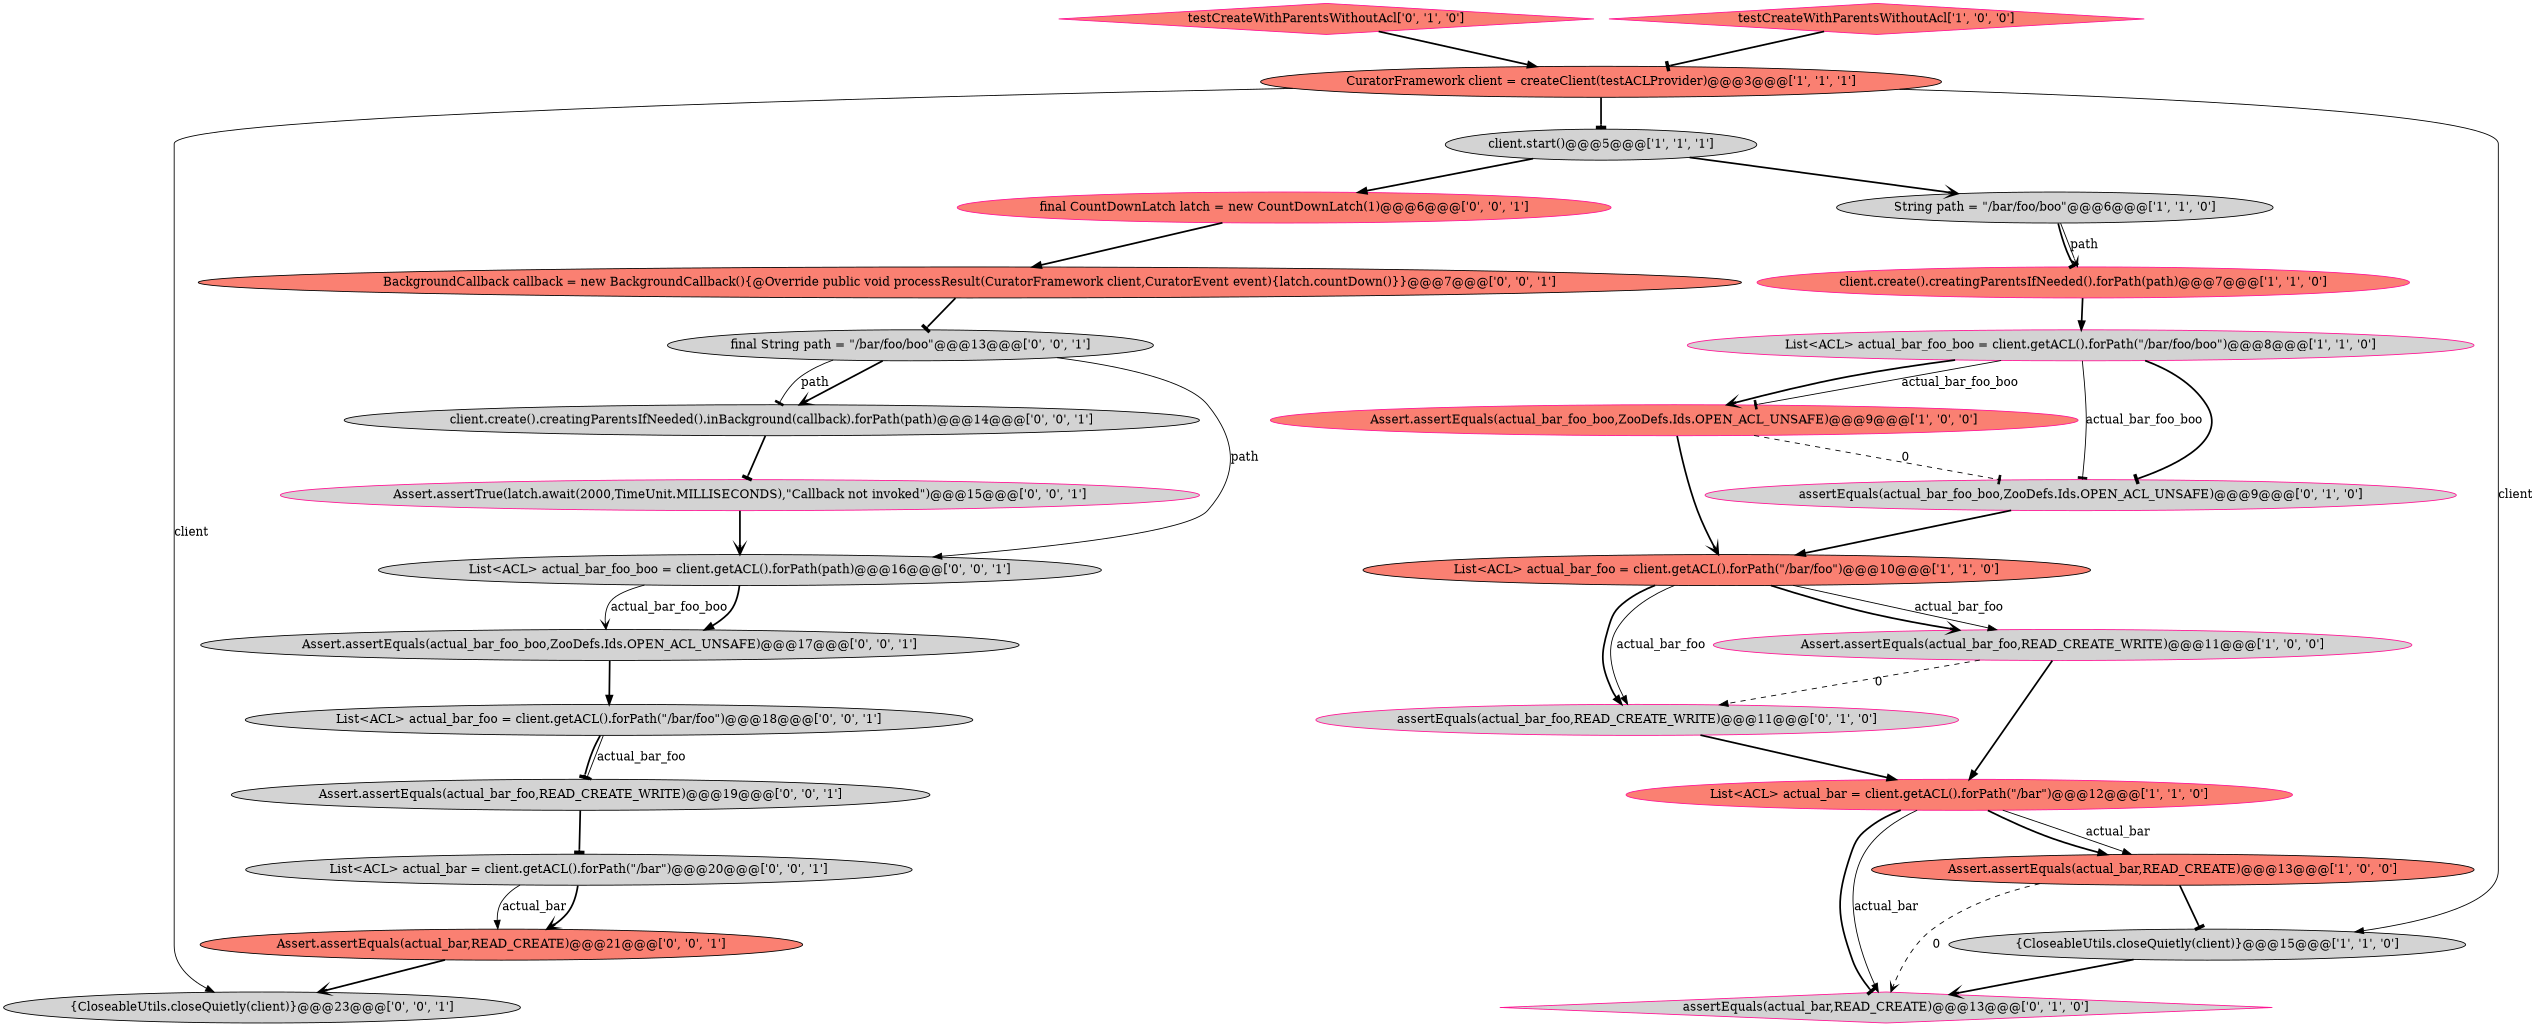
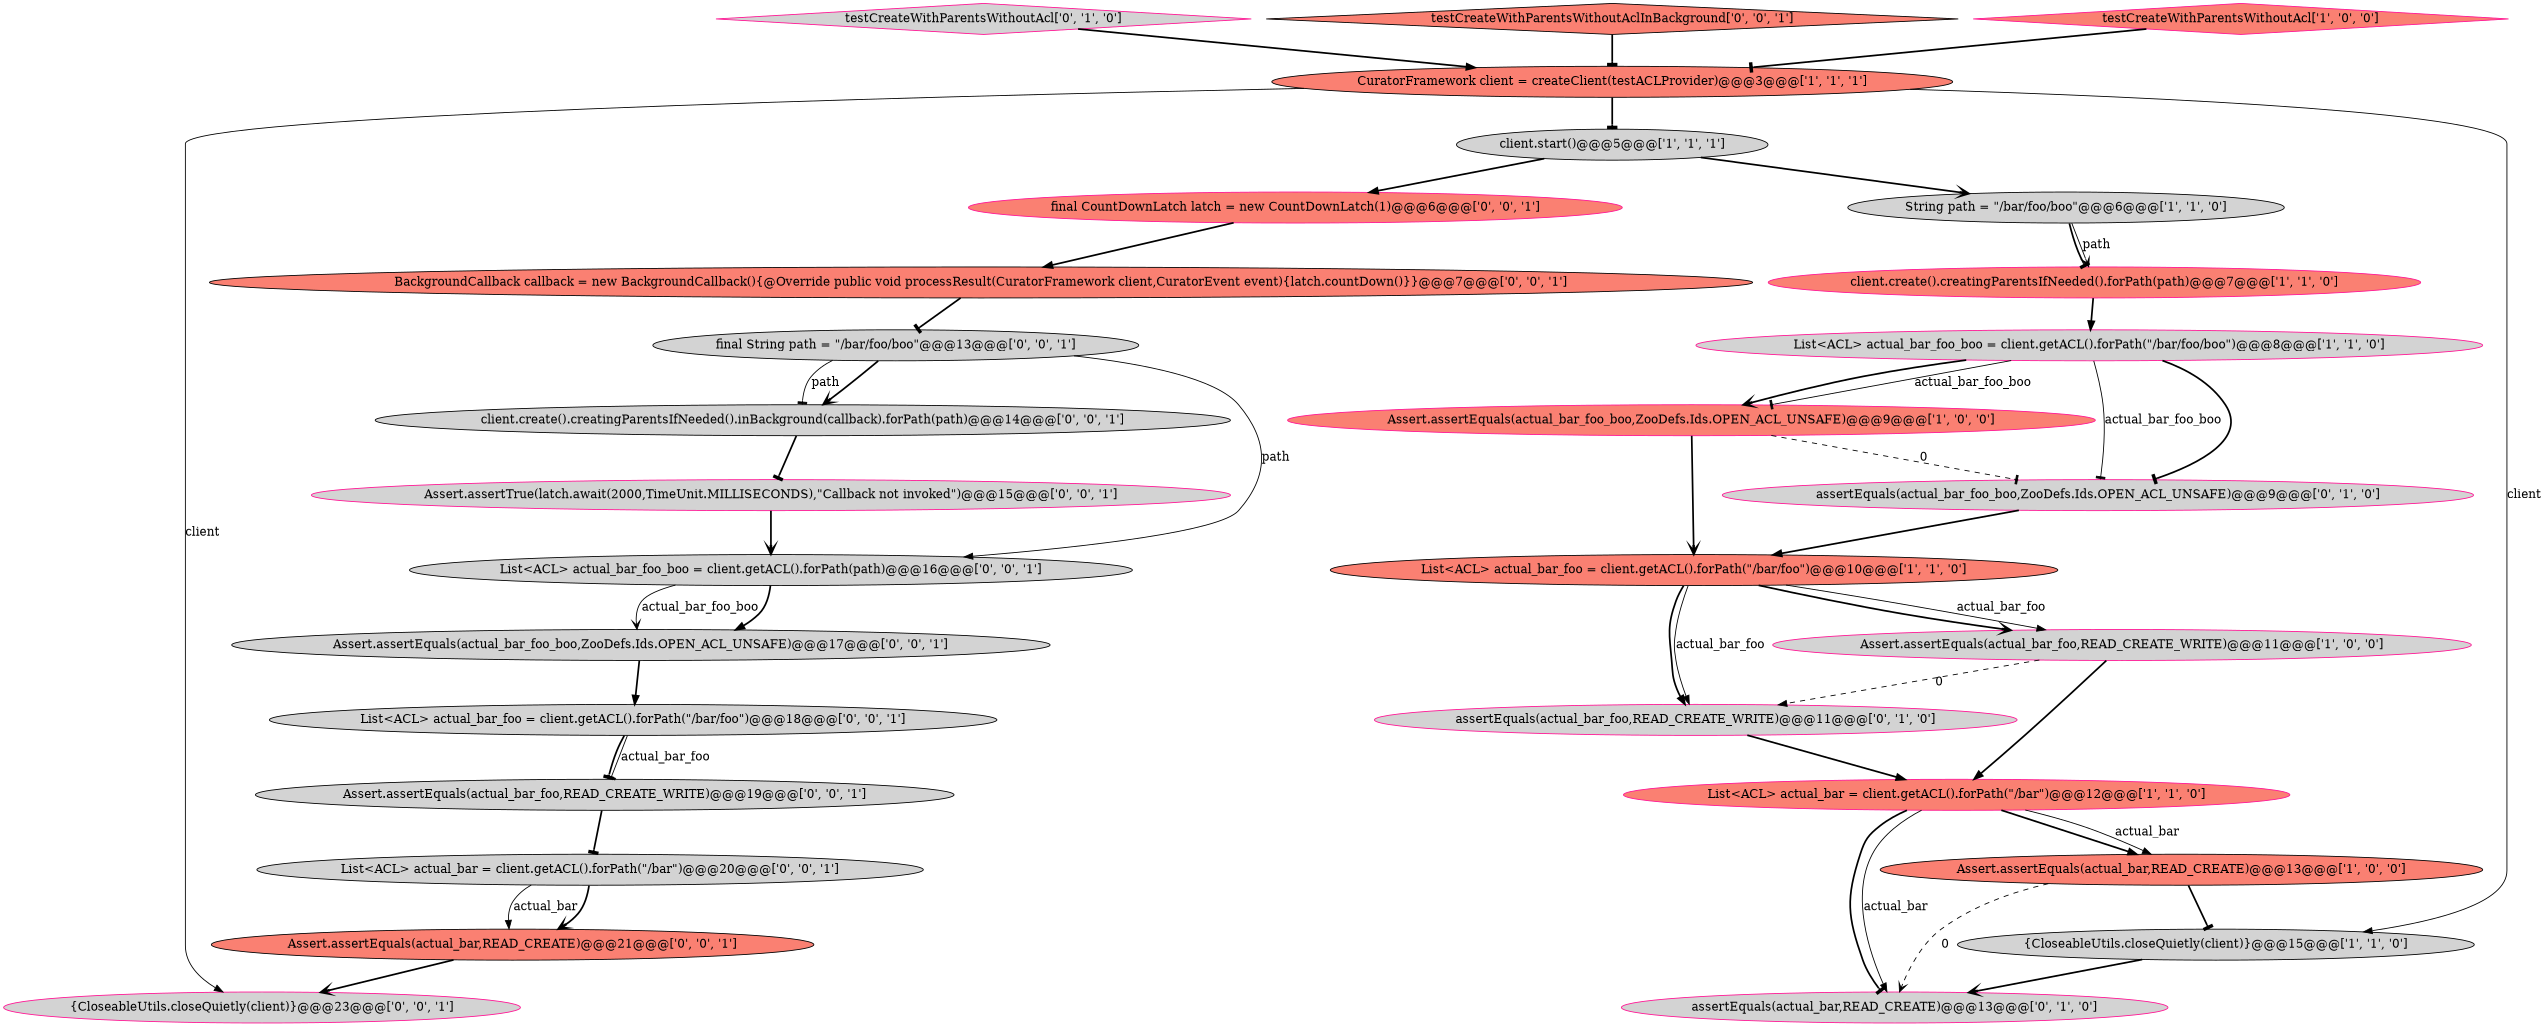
(1326, 19) -> (984, 19)
none -> (1612, 19)
(262, 1008) -> (262, 1008)
(1886, 1008) -> (1895, 1008)
